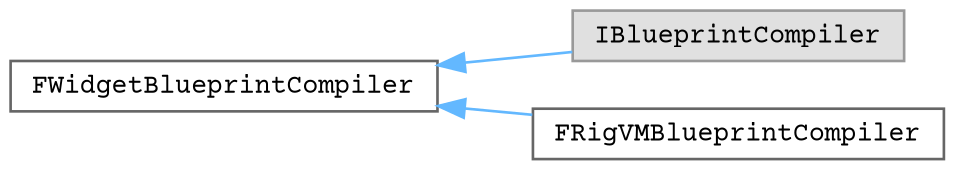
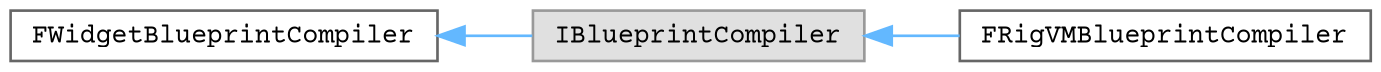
(498, 112) -> (926, 36)
